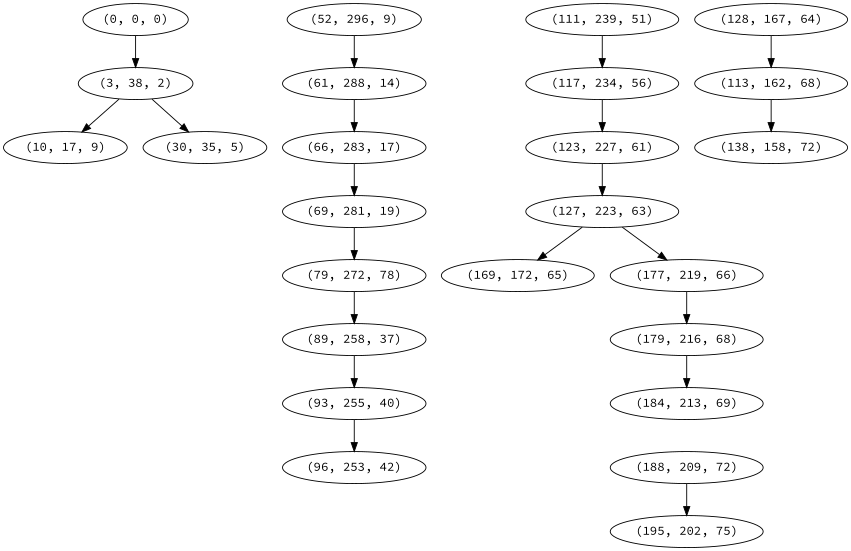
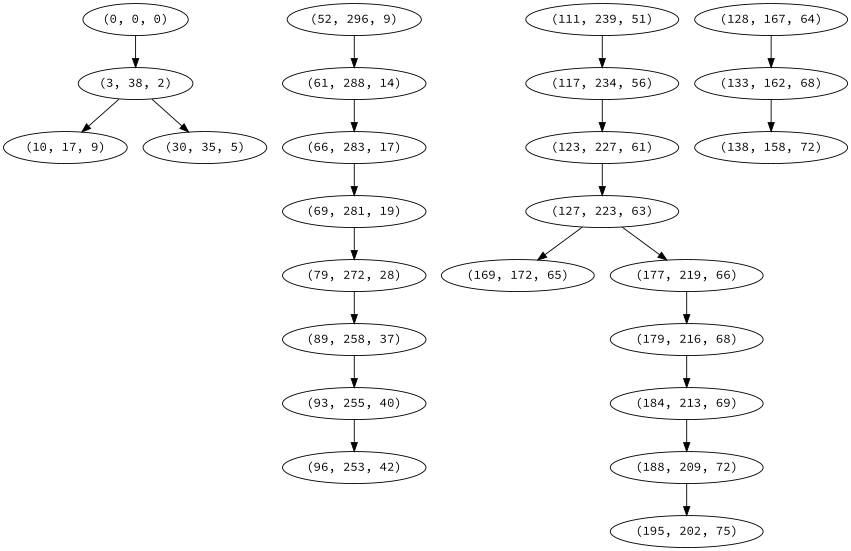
(771, 84) -> (771, 84)
(354, 276) -> (354, 276)
none -> (687, 431)
